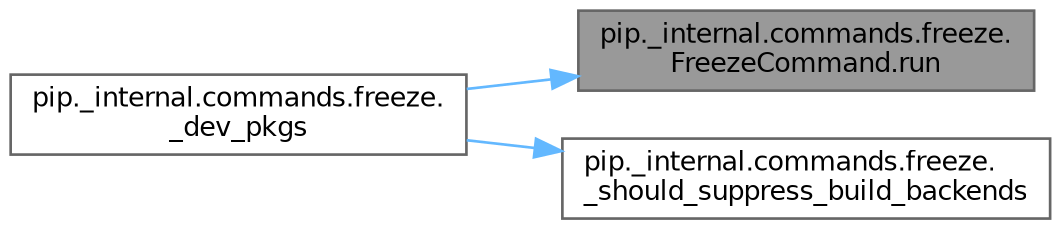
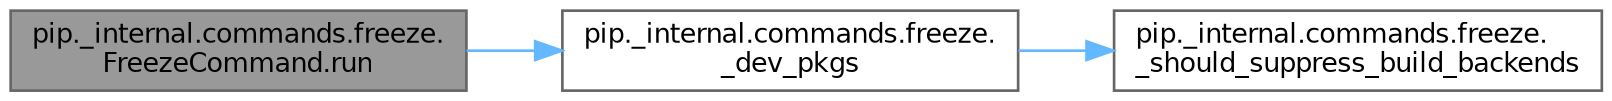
(509, 84) -> (501, 51)
